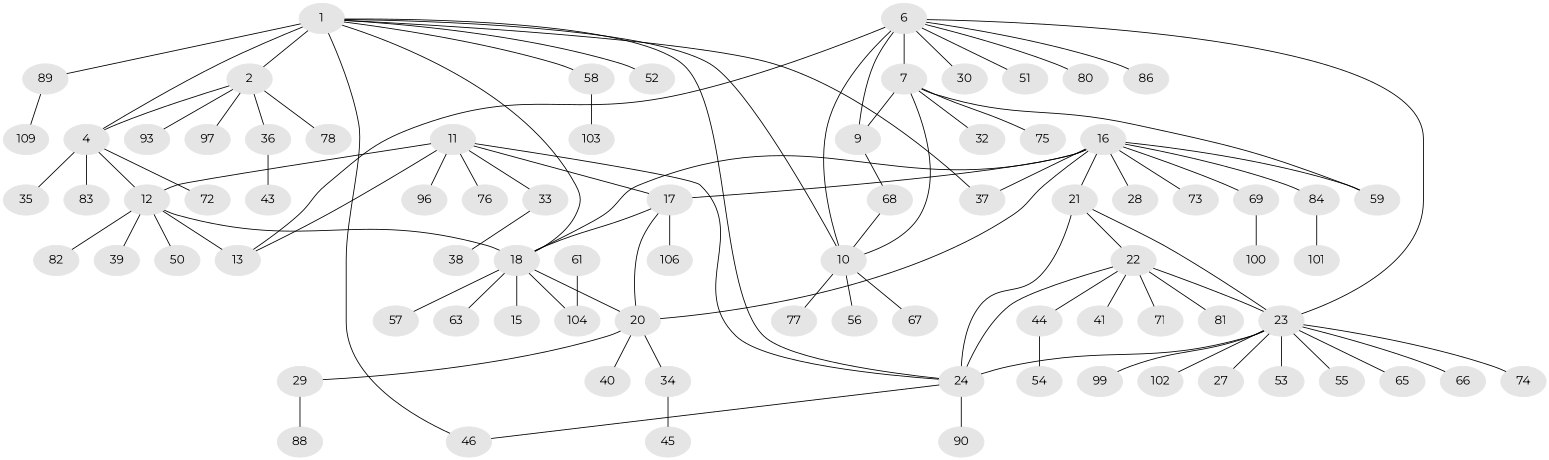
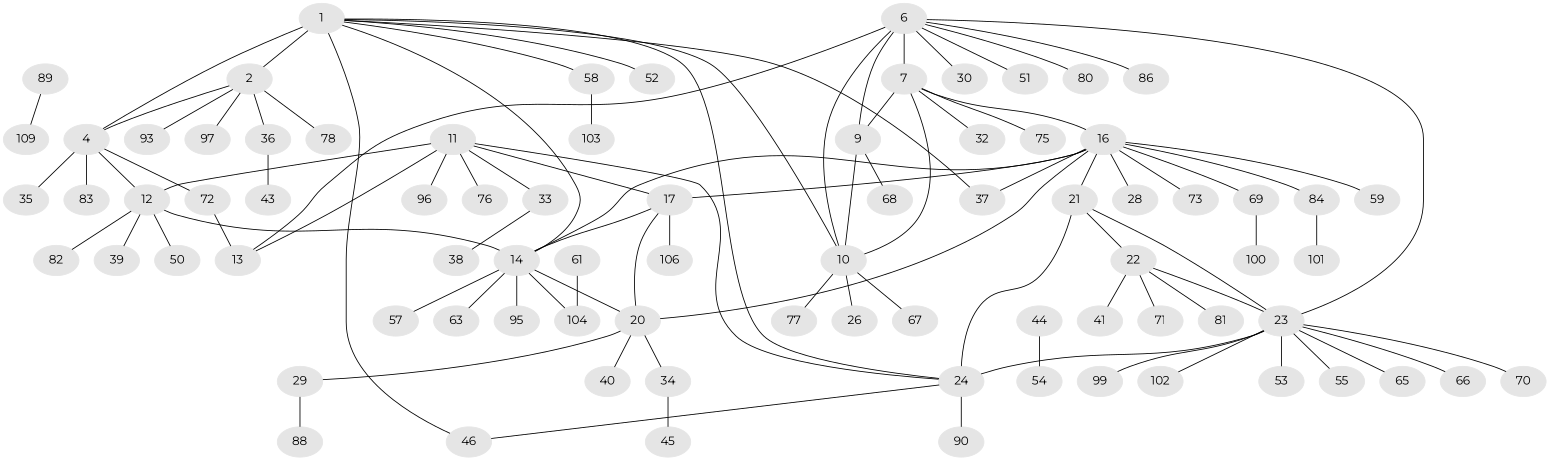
(184, 49) -> none
(1143, 126) -> (1004, 109)
(193, 230) -> (223, 231)
(867, 230) -> (851, 200)
(517, 260) -> (517, 260)
(1087, 291) -> none
(1025, 297) -> none
(517, 321) -> (517, 321)
(855, 321) -> (855, 321)
(1221, 381) -> none
(1523, 381) -> (1523, 381)
